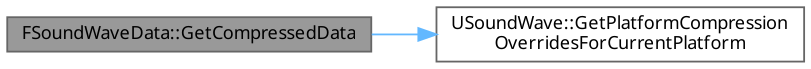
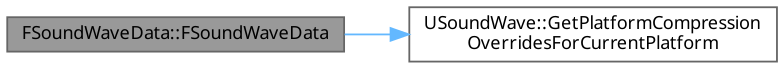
(189, 34) -> (176, 34)
